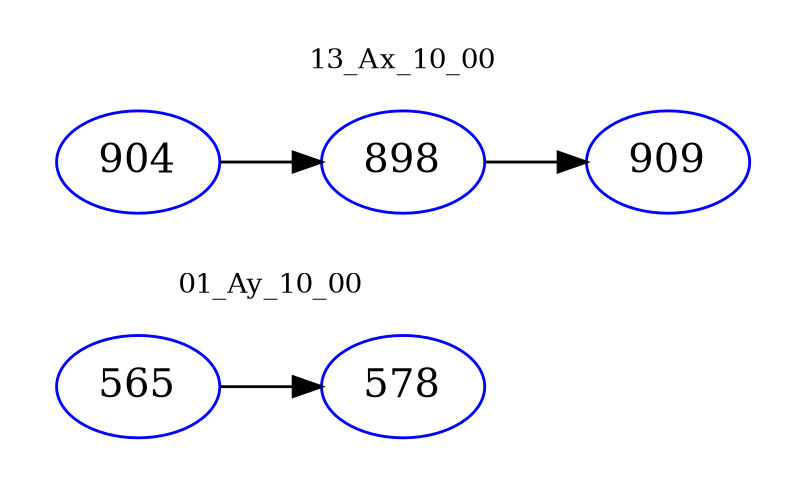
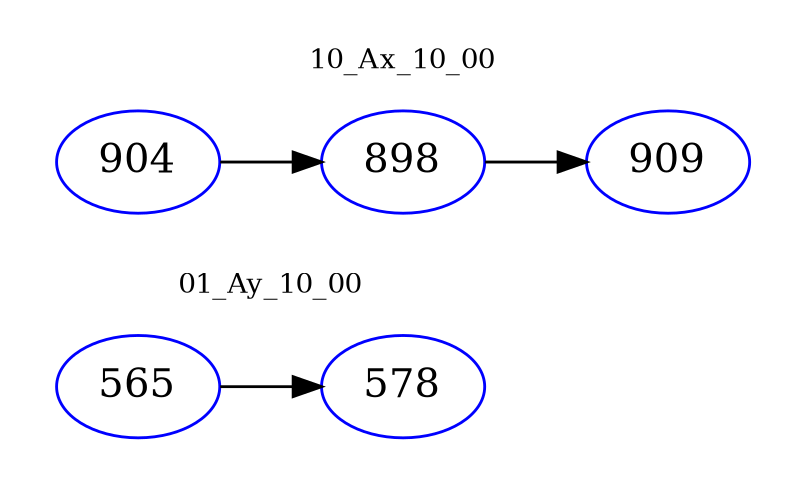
(403, 61) -> (403, 61)
